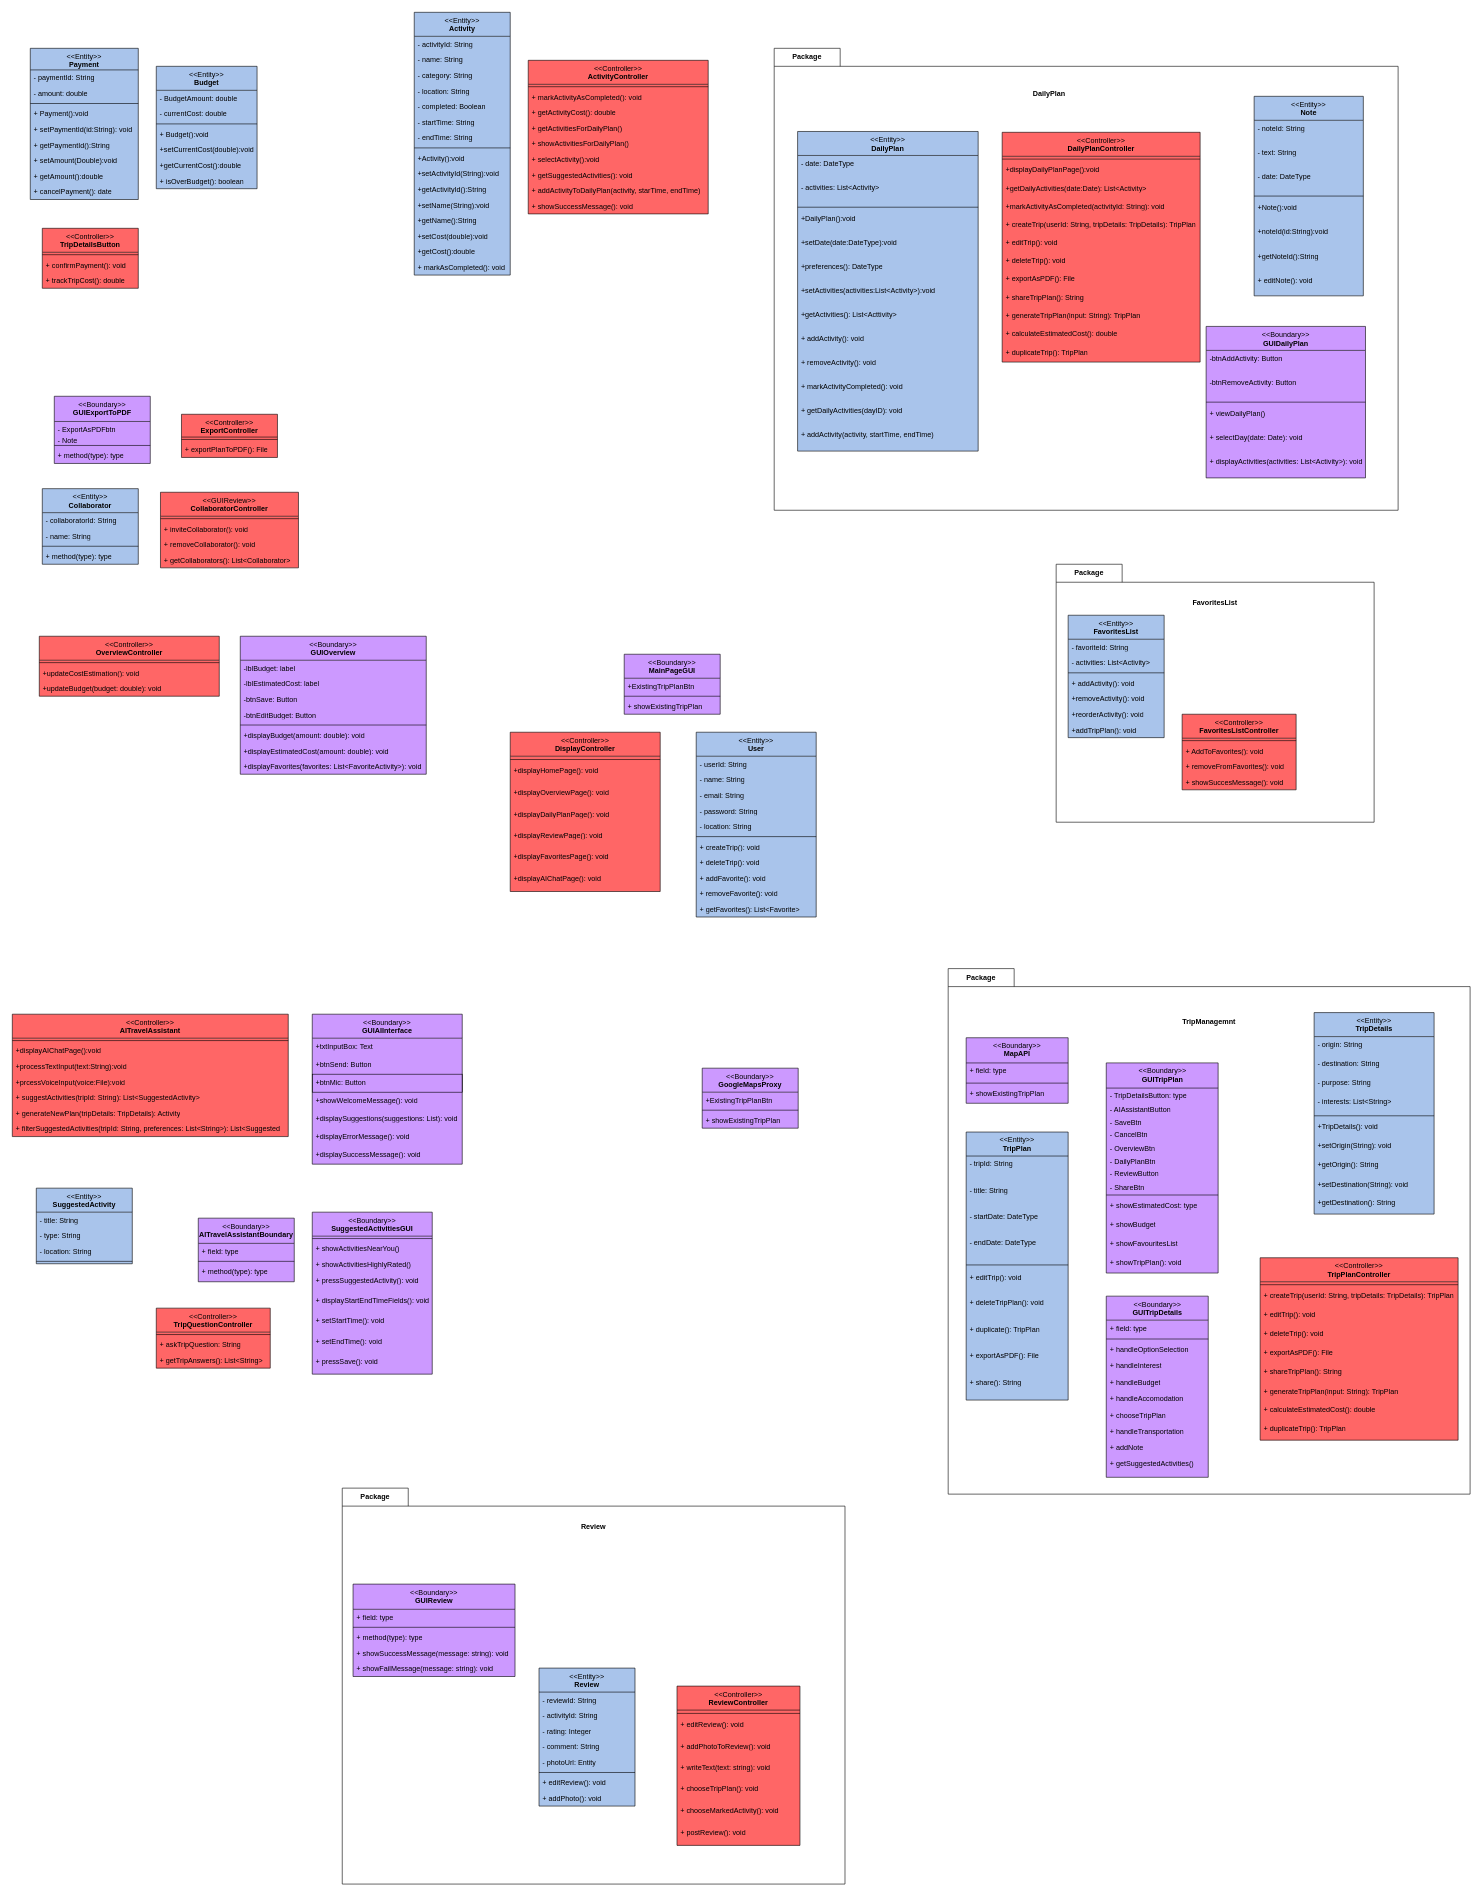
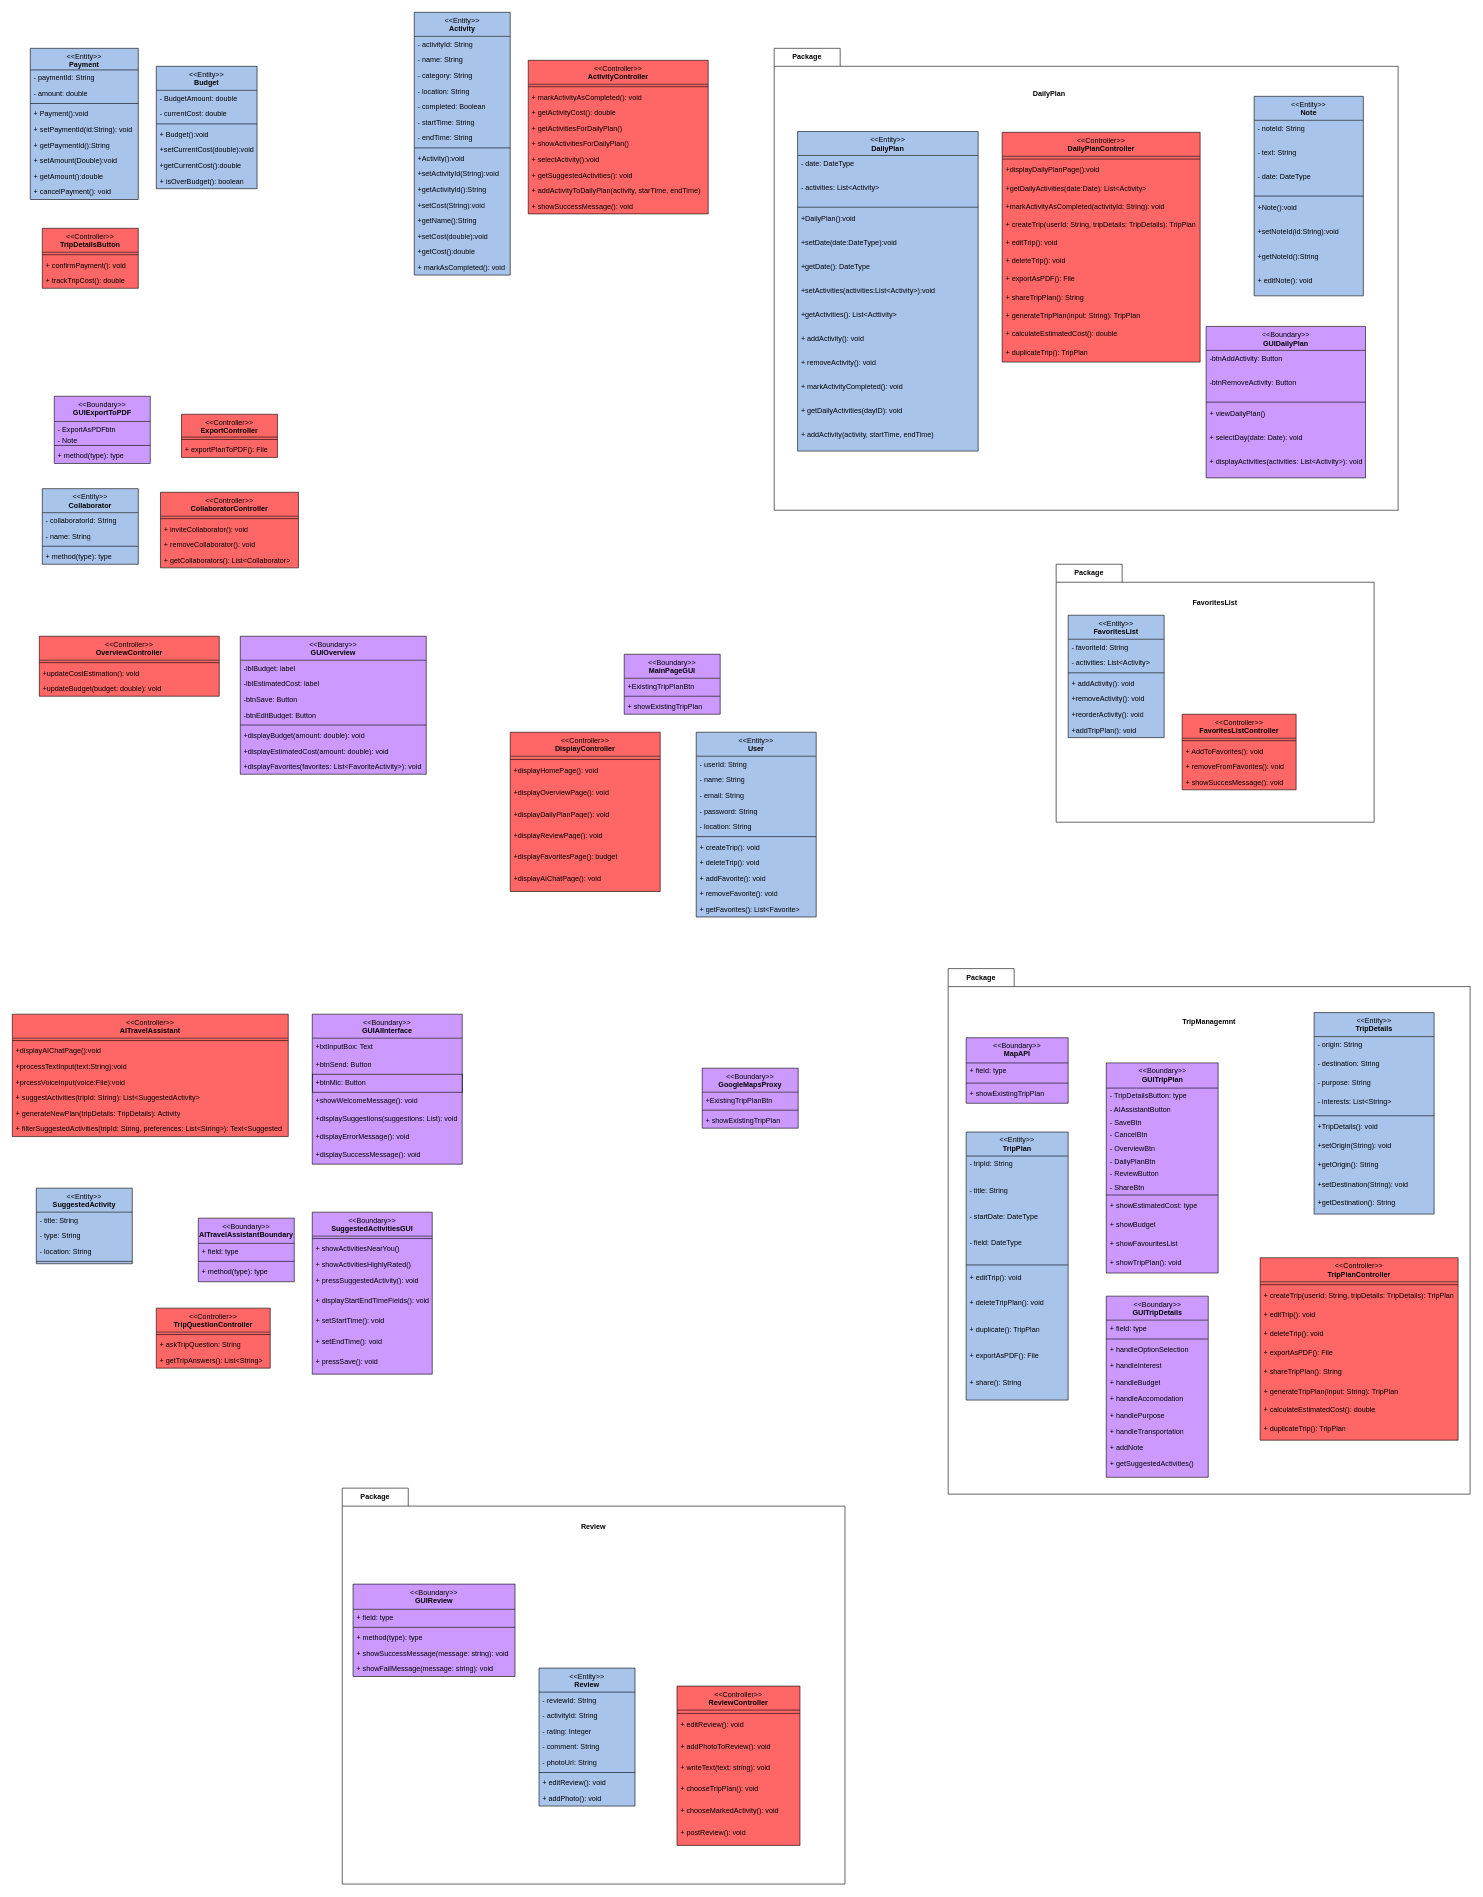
(77, 192) -> (76, 192)
(457, 206) -> (457, 206)
(1300, 232) -> (1306, 232)
(848, 267) -> (840, 267)
(230, 505) -> (230, 505)
(567, 857) -> (572, 857)
(151, 1134) -> (151, 1134)
(1005, 1244) -> (999, 1244)
(1140, 1416) -> (1139, 1416)
(574, 1763) -> (574, 1763)
